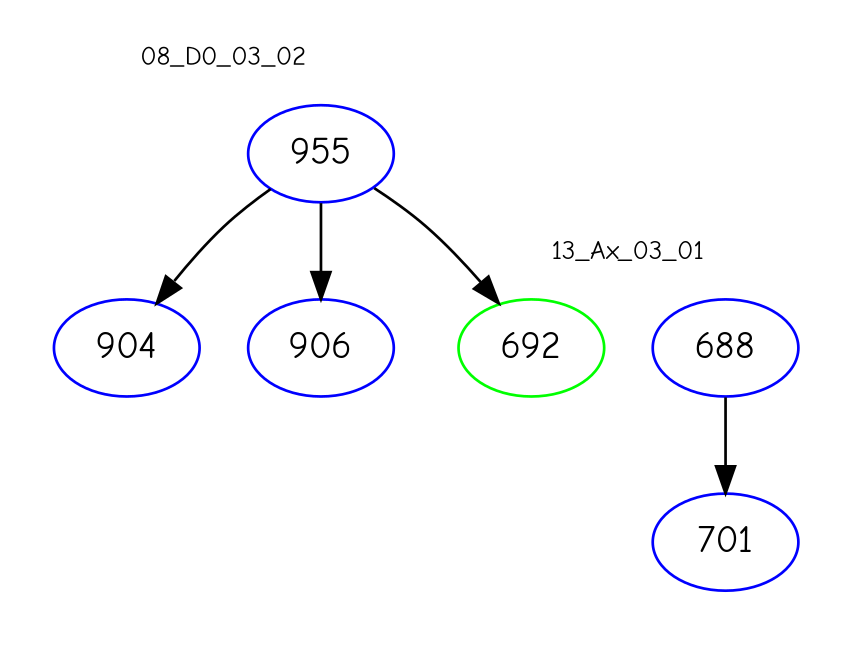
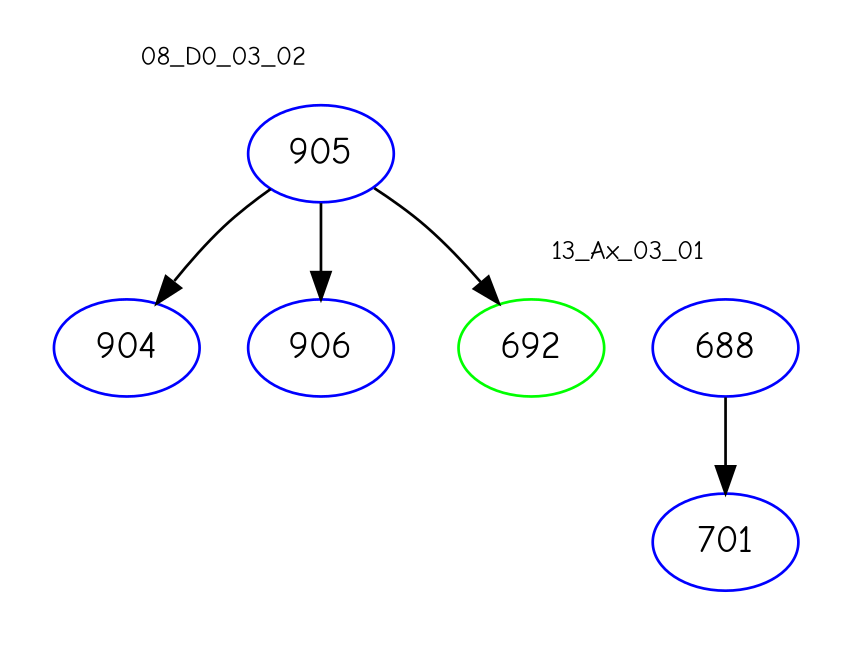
(321, 154) -> (321, 154)
